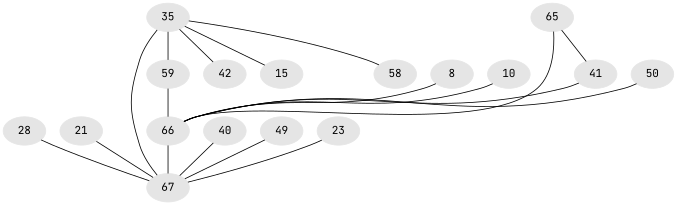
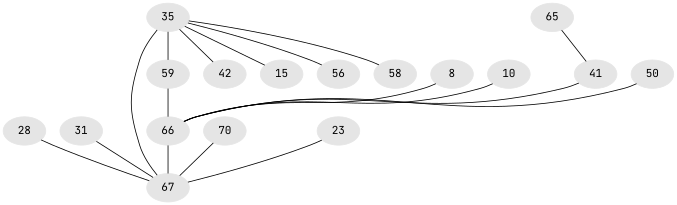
none -> (338, 74)
(393, 114) -> none
(81, 131) -> (81, 131)
(225, 131) -> (225, 131)
(282, 131) -> none
